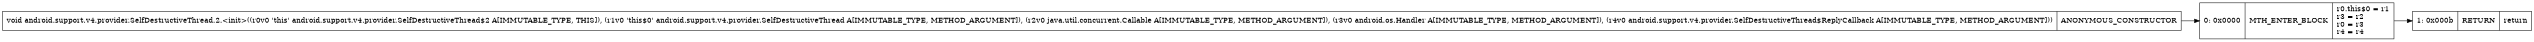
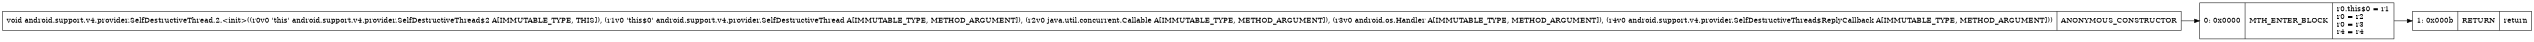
(2350, 17) -> (2350, 17)
